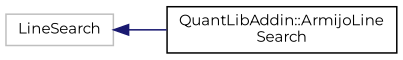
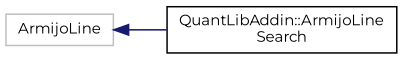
(60, 30) -> (60, 30)
